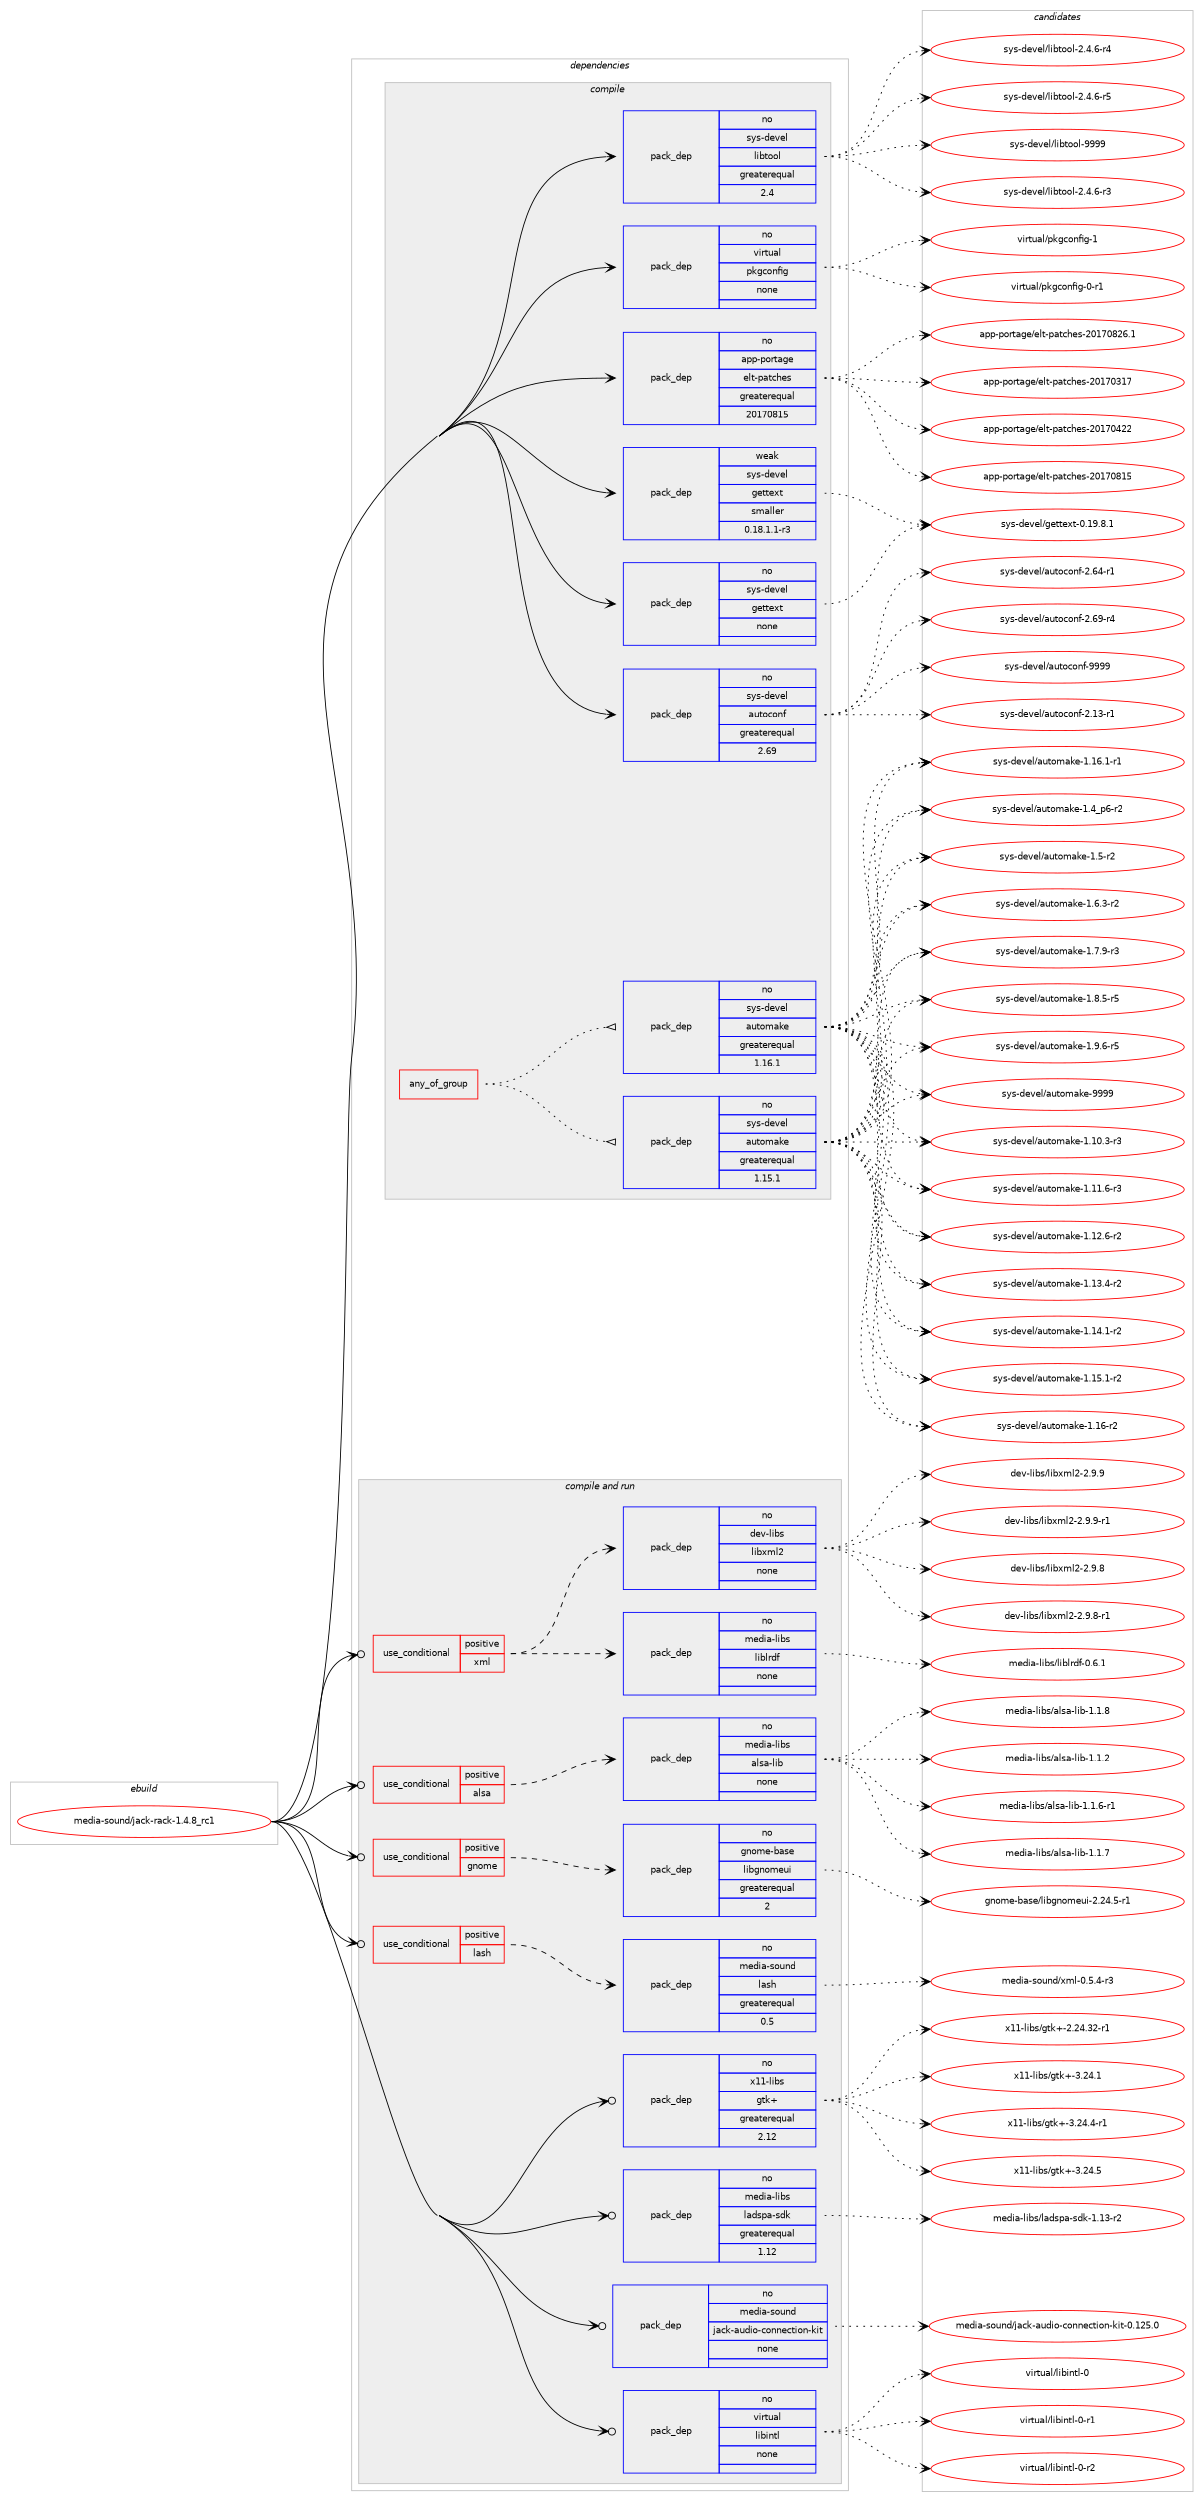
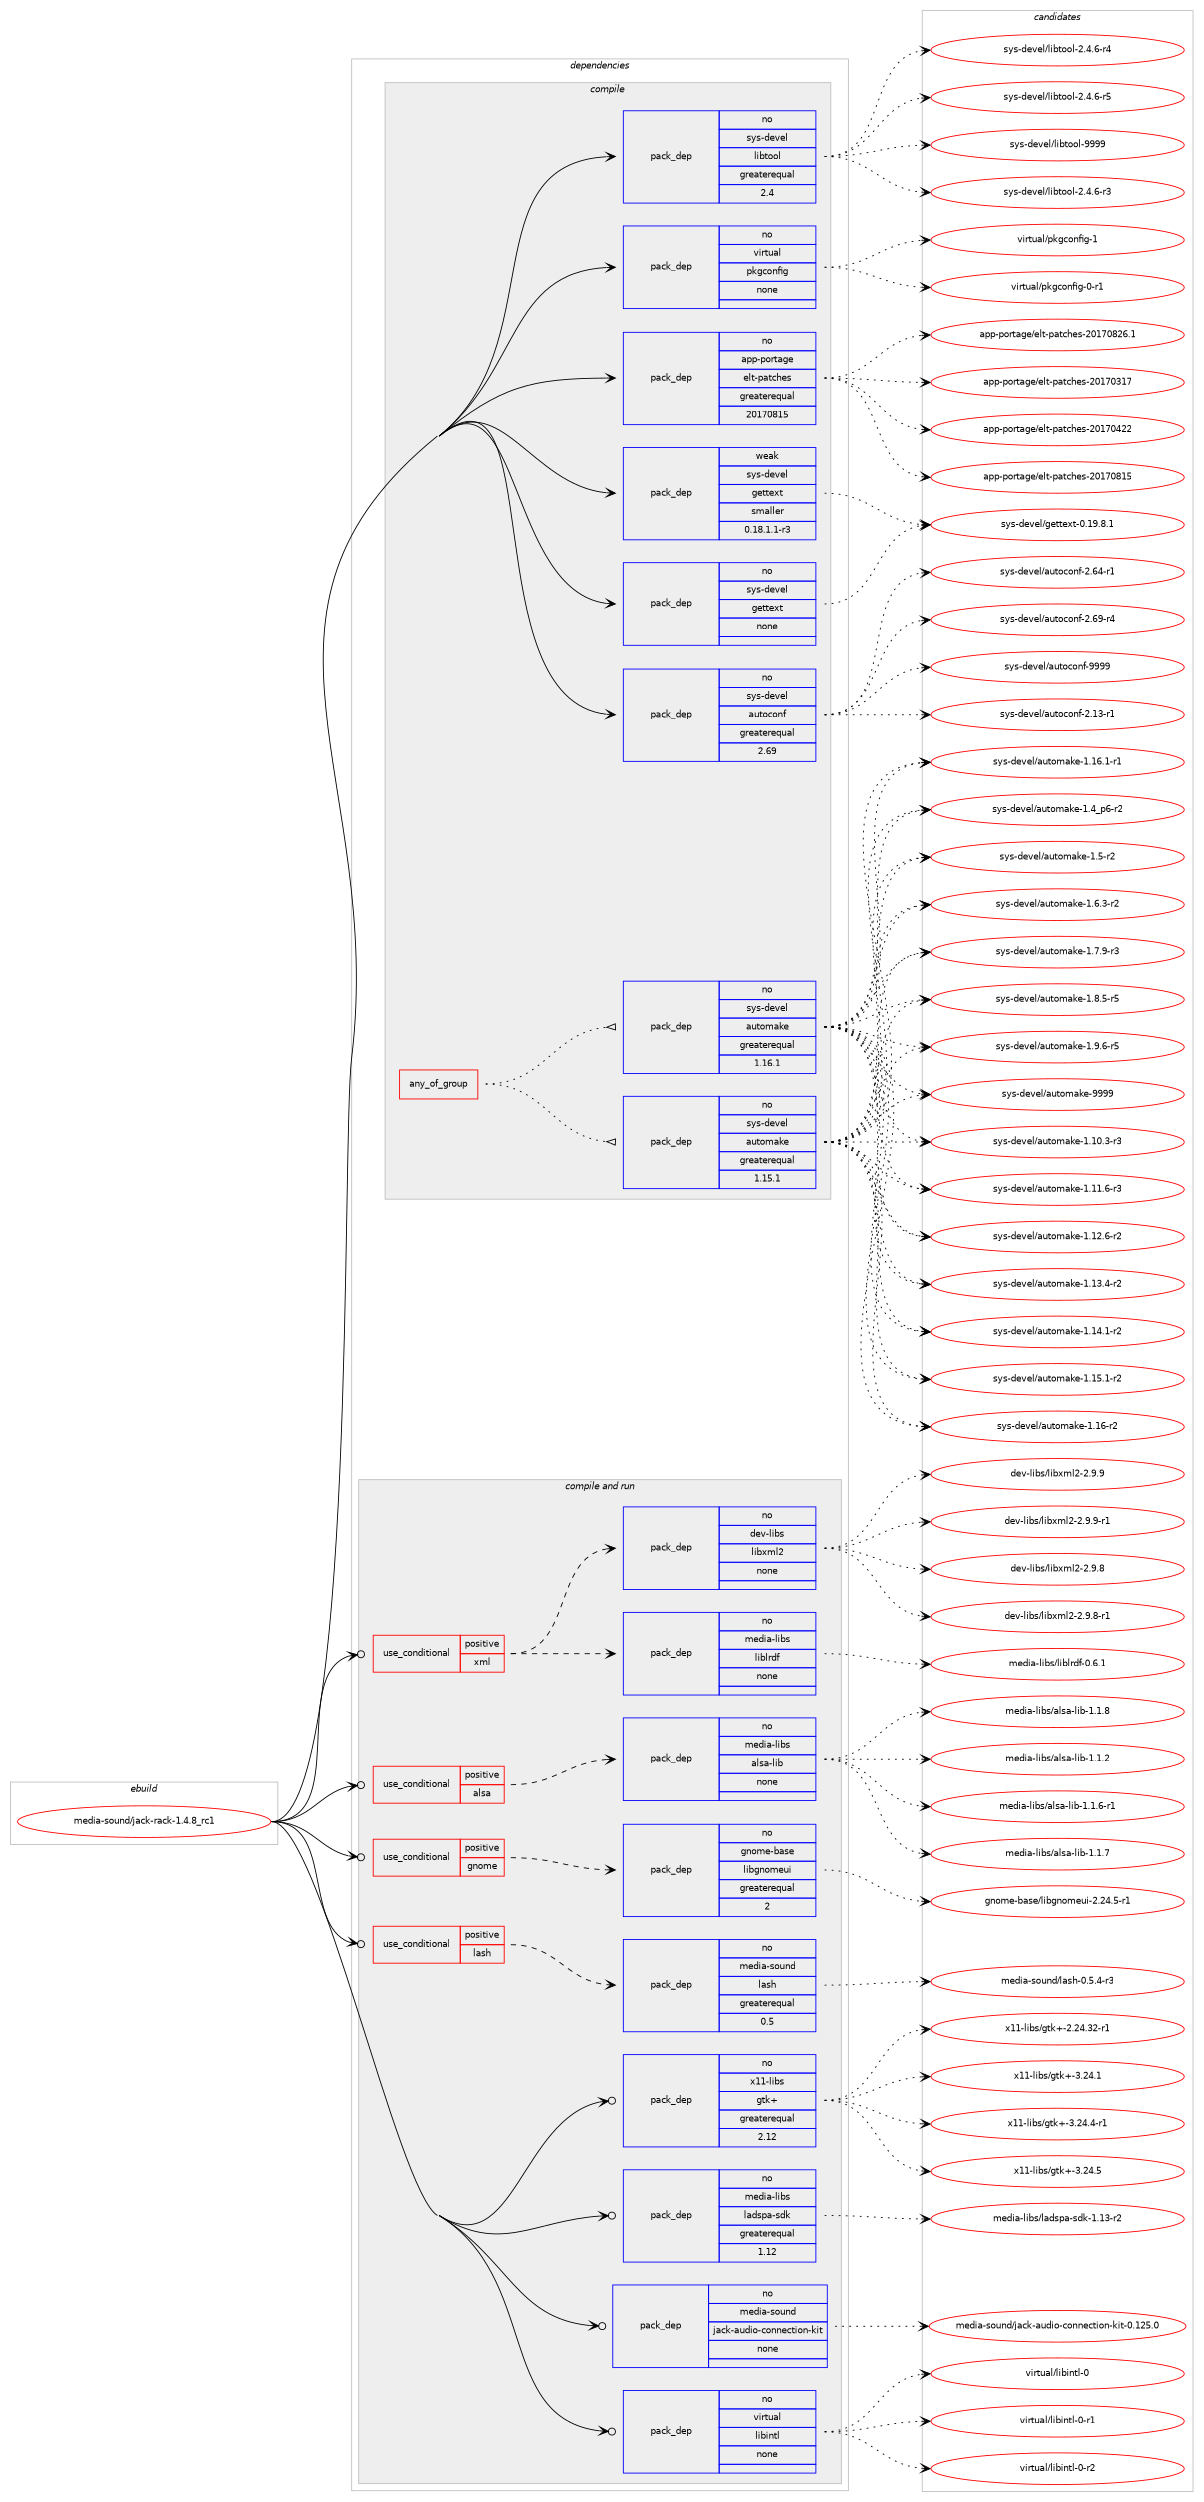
(1058, 1982) -> (1058, 1982)
